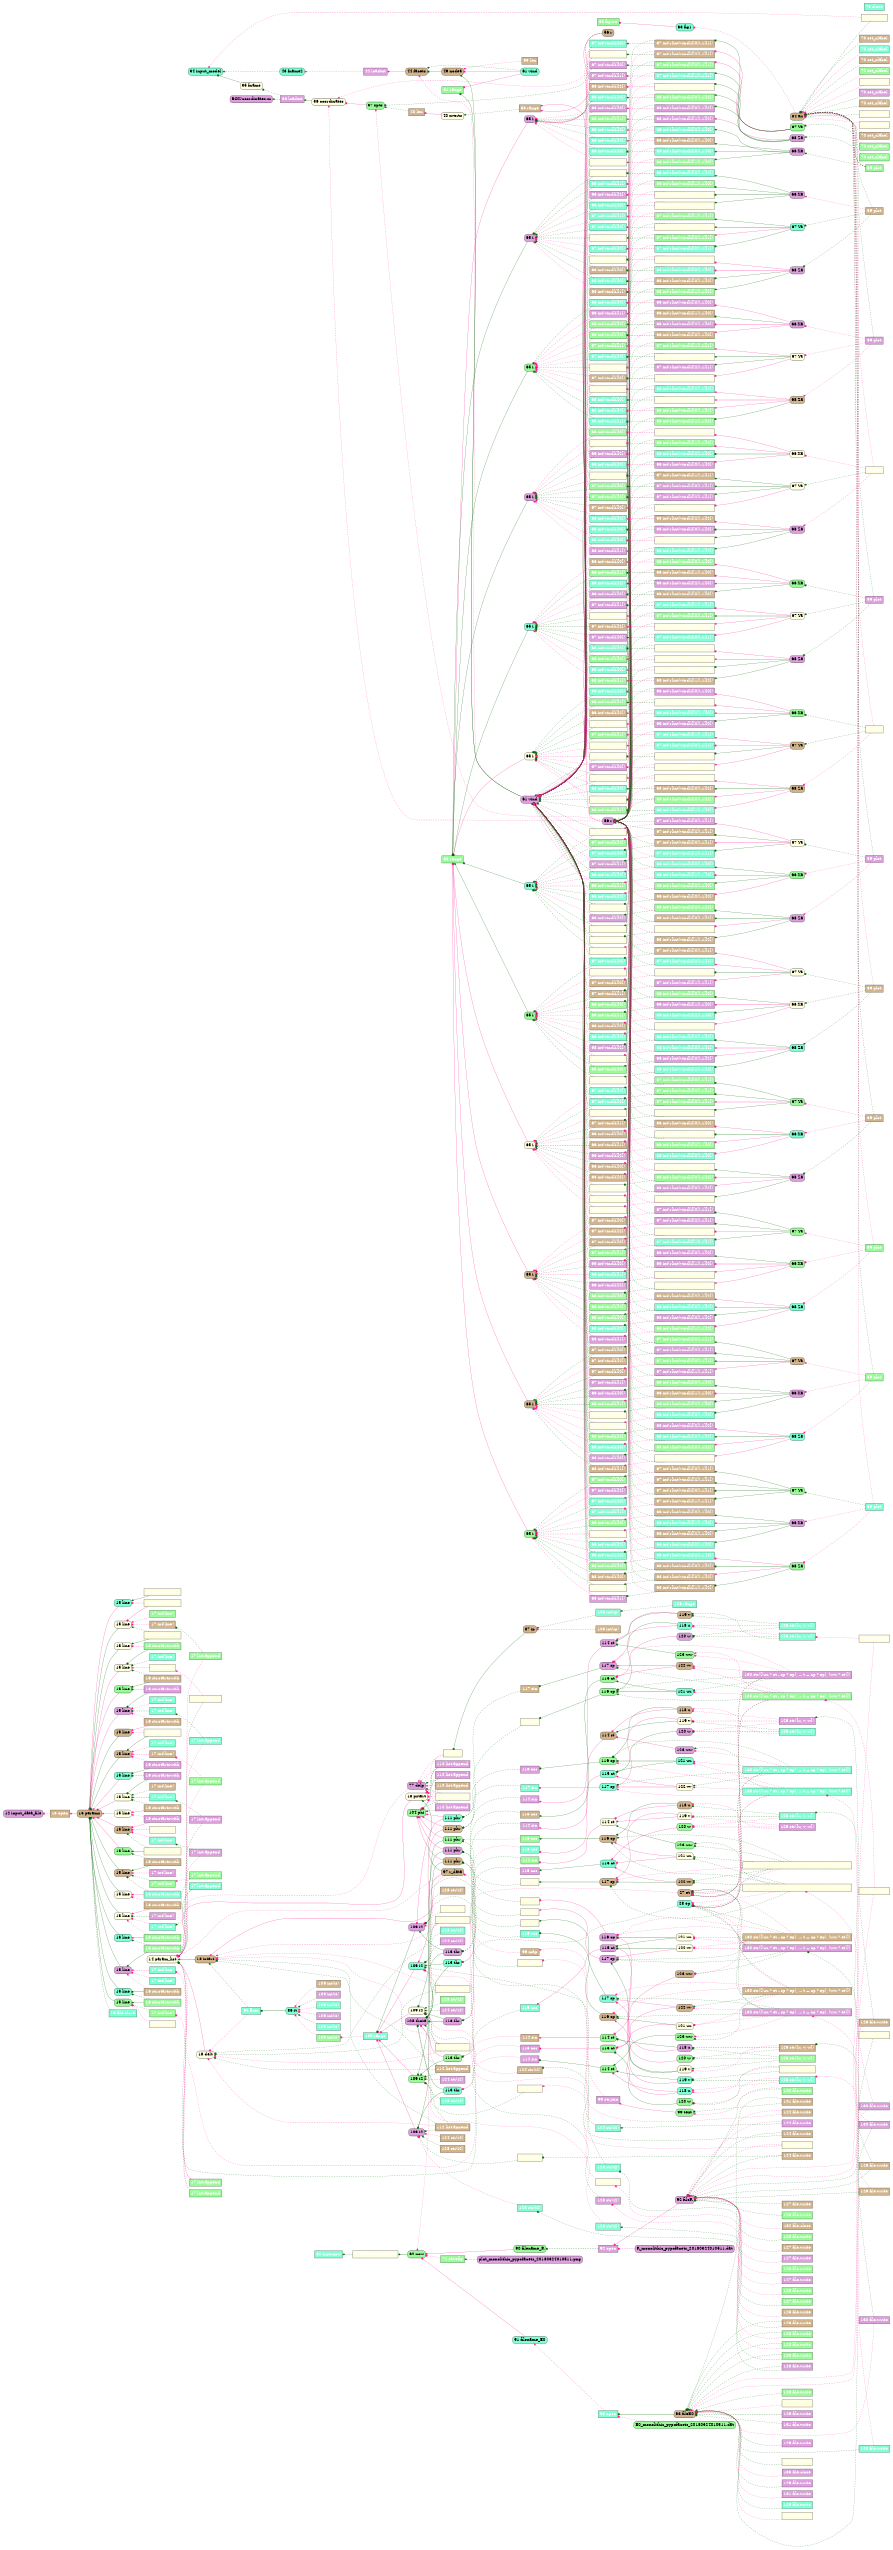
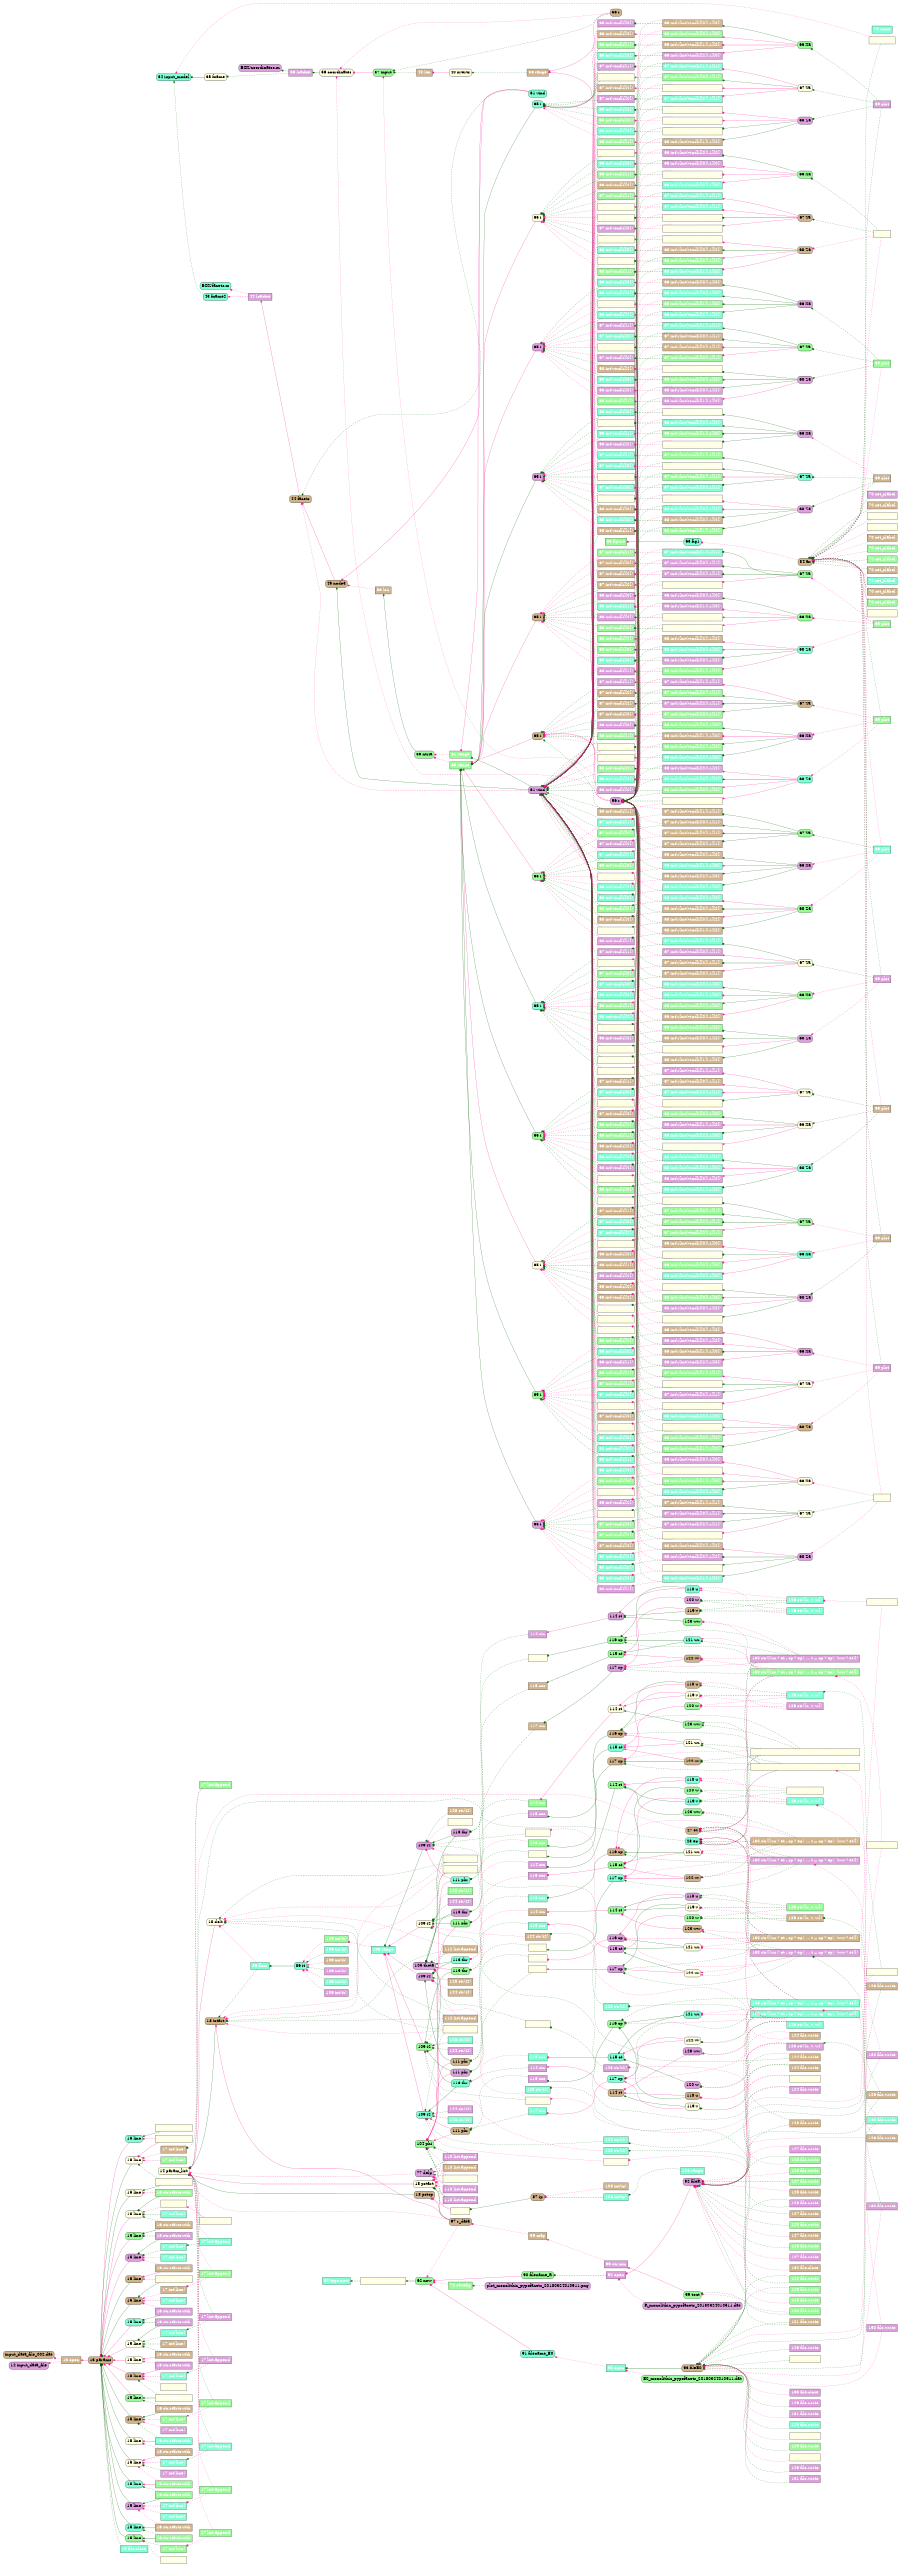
(436, 72) -> (319, 542)
(375, 106) -> (383, 73)
none -> (216, 286)
none -> (424, 755)
none -> (424, 2195)
none -> (29, 2355)
